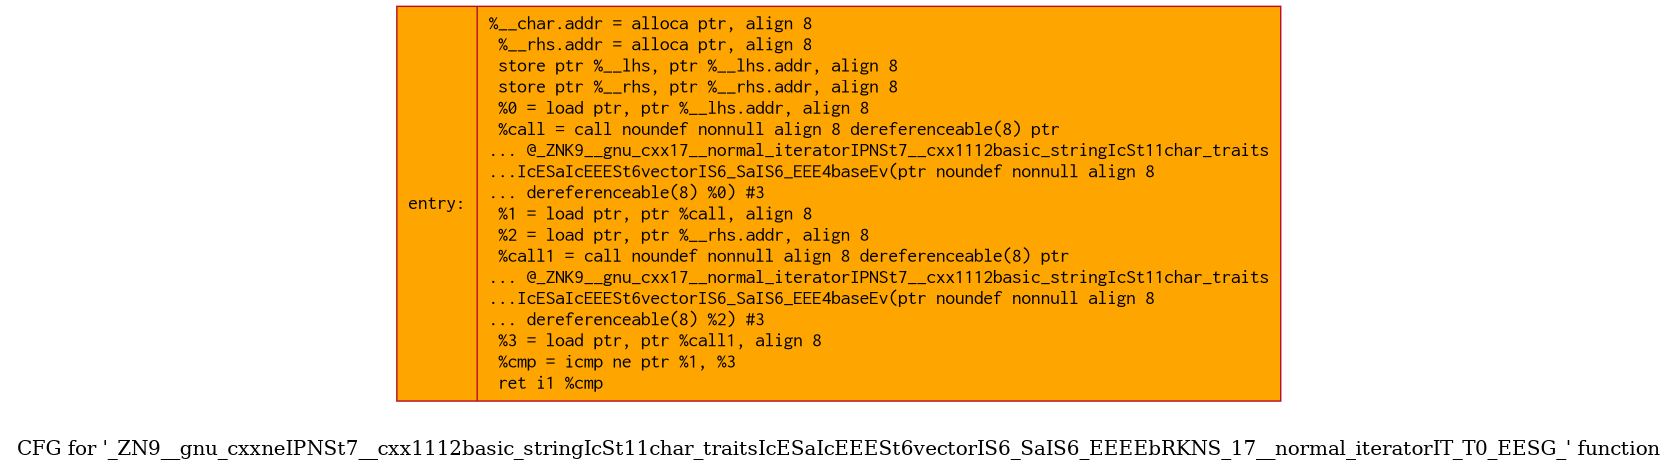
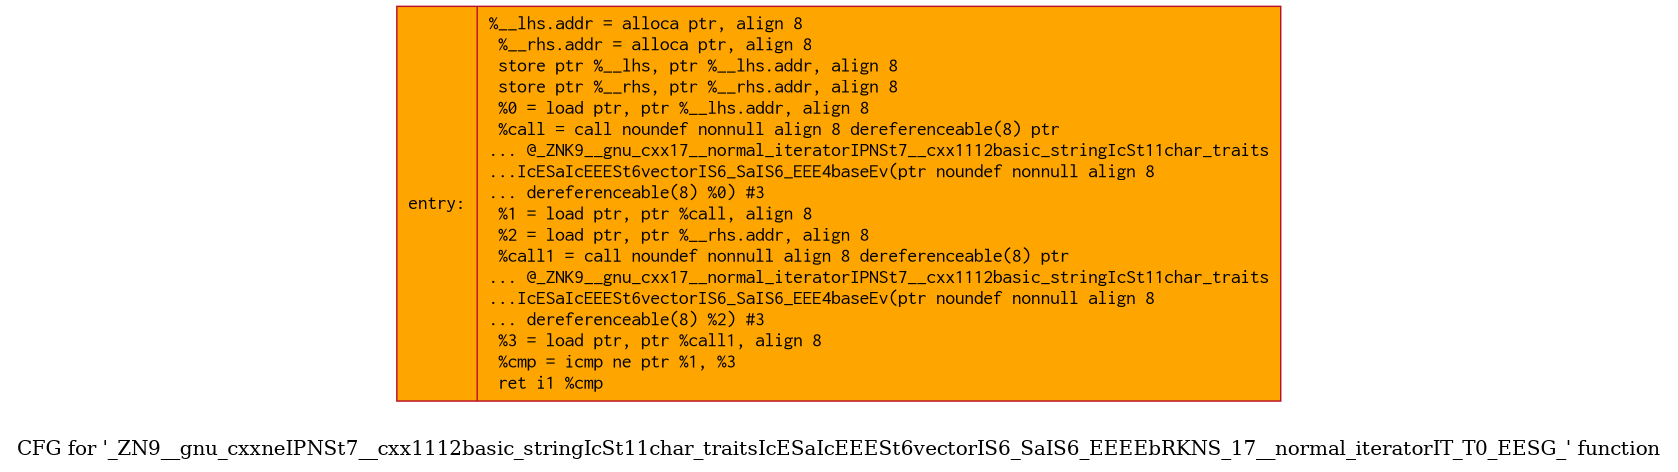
(651, 23) -> (646, 23)
